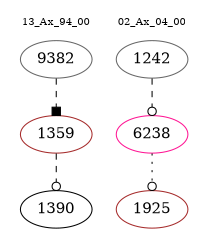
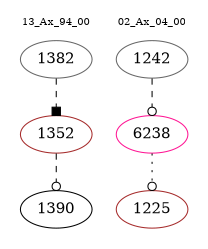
(56, 59) -> (56, 59)
(56, 134) -> (56, 134)
(152, 209) -> (152, 209)
